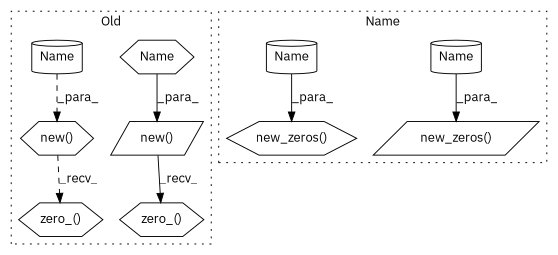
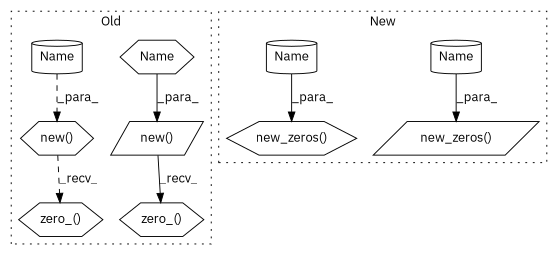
(383, 22) -> (383, 22)
